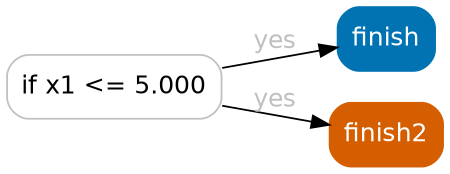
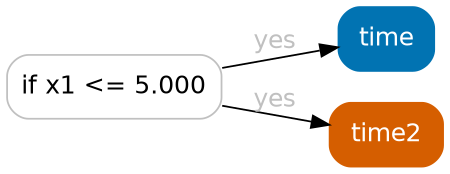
(386, 39) -> (386, 39)
(386, 135) -> (386, 135)
